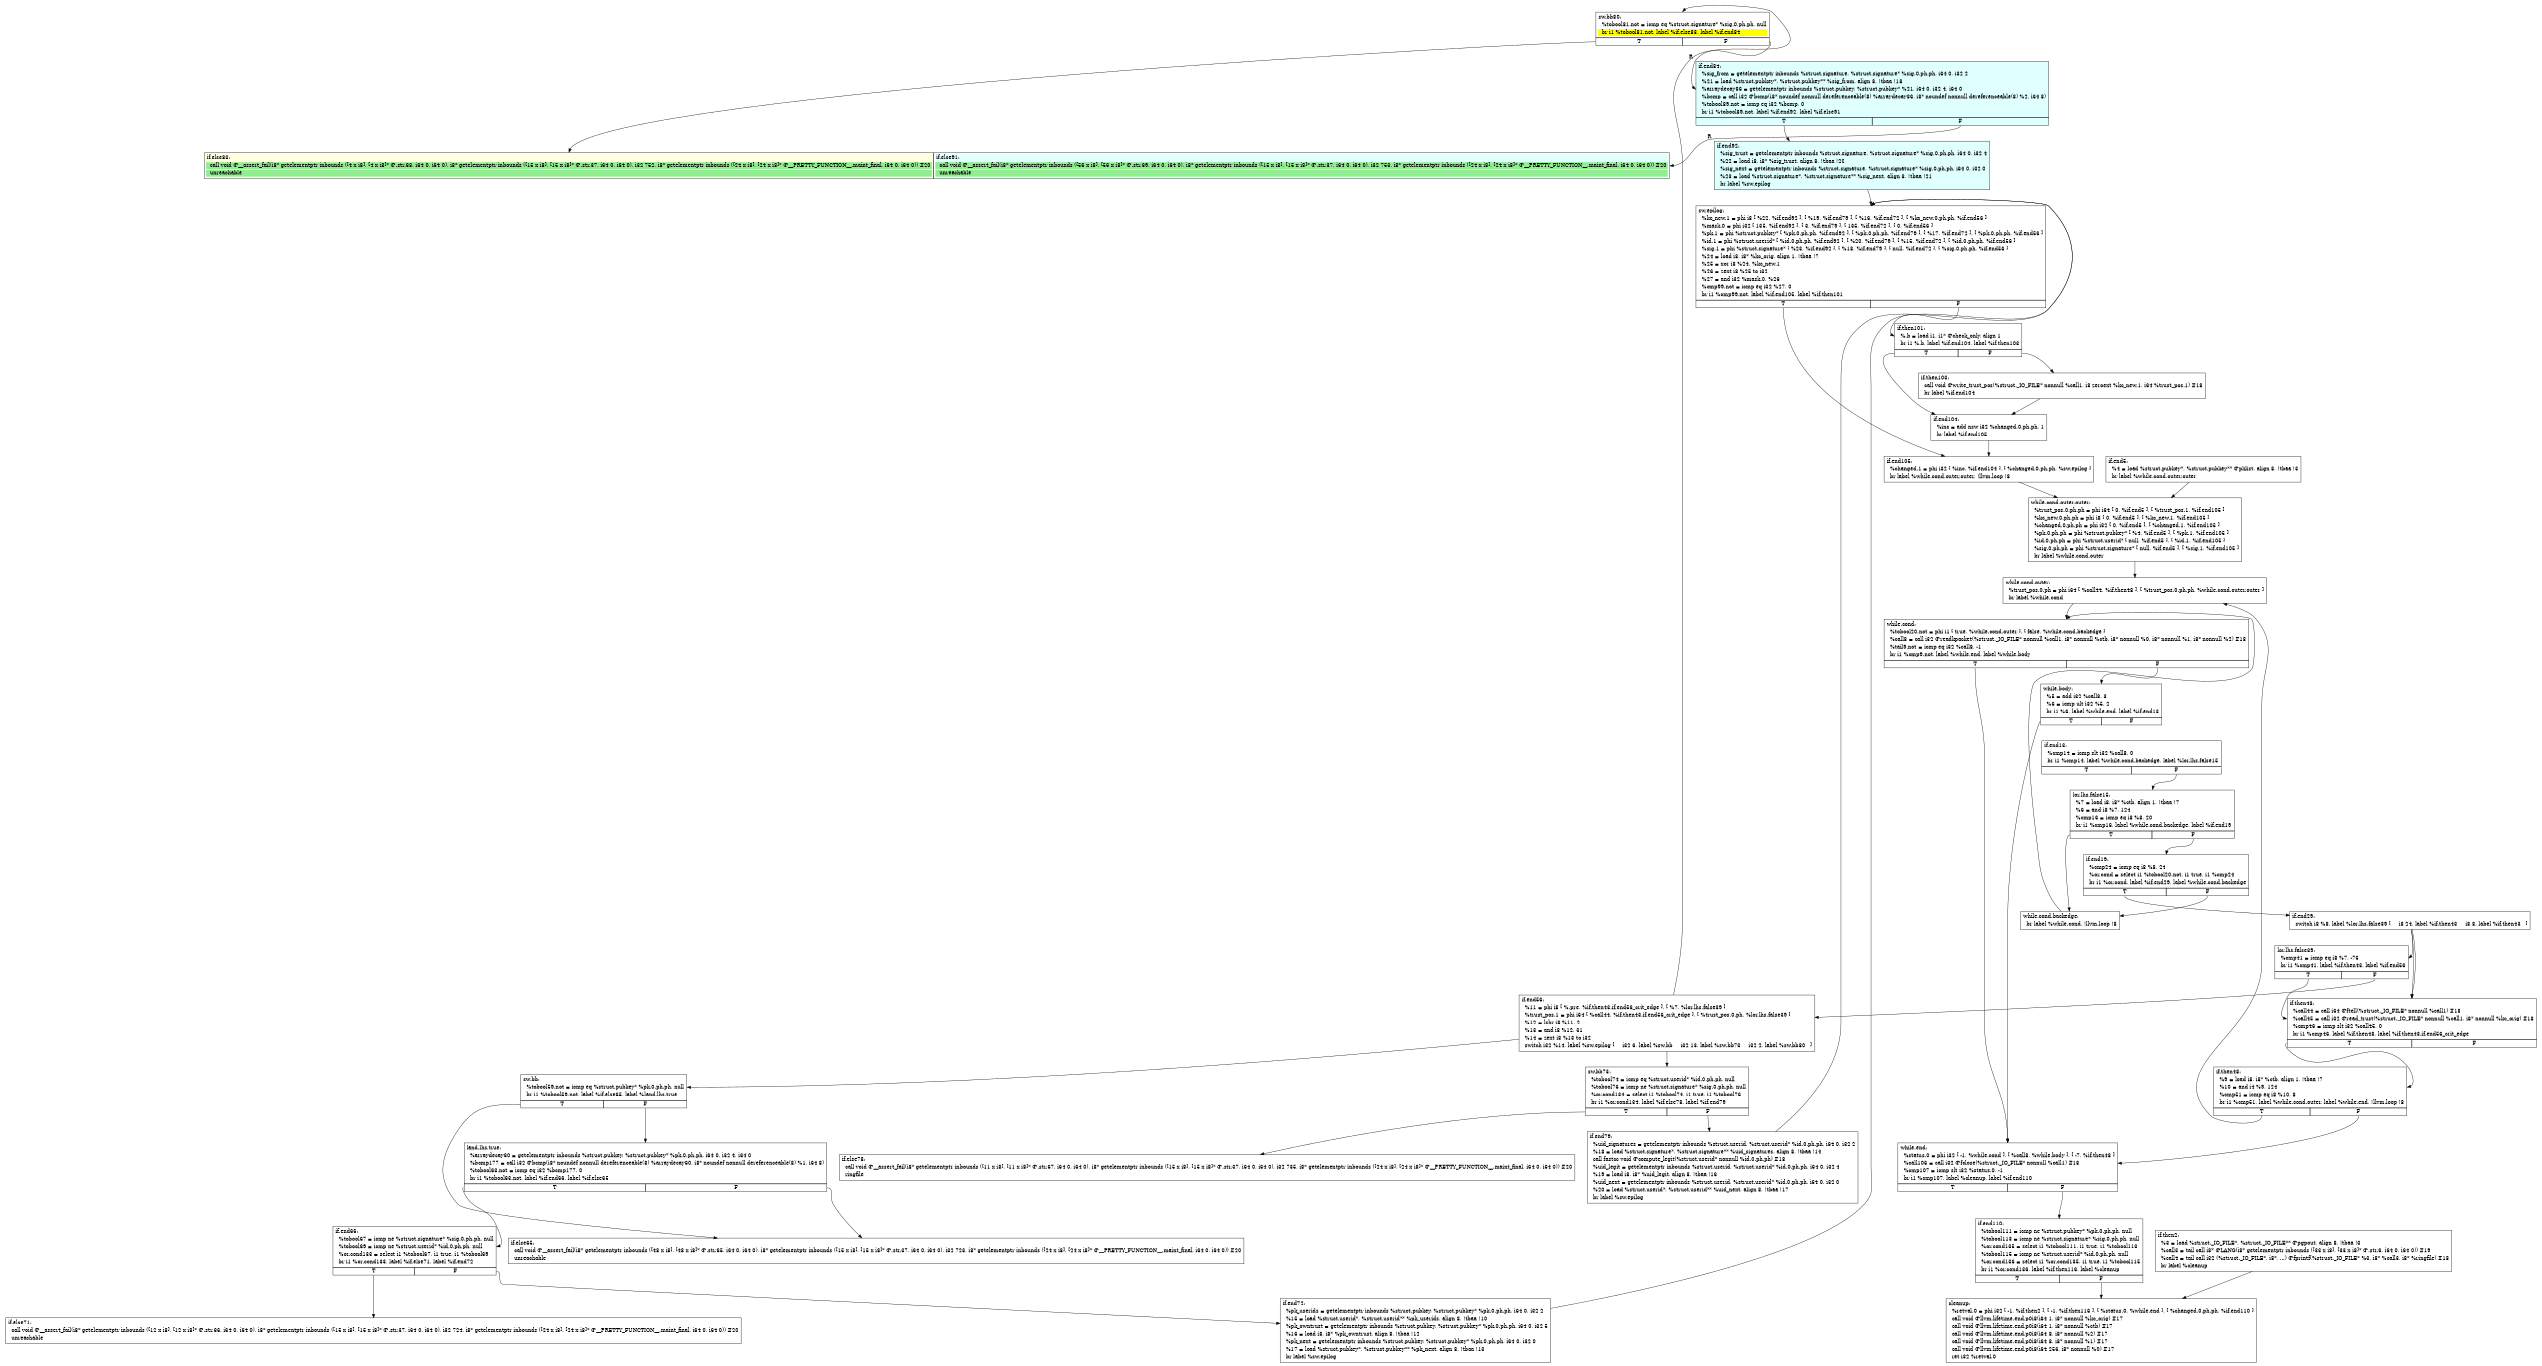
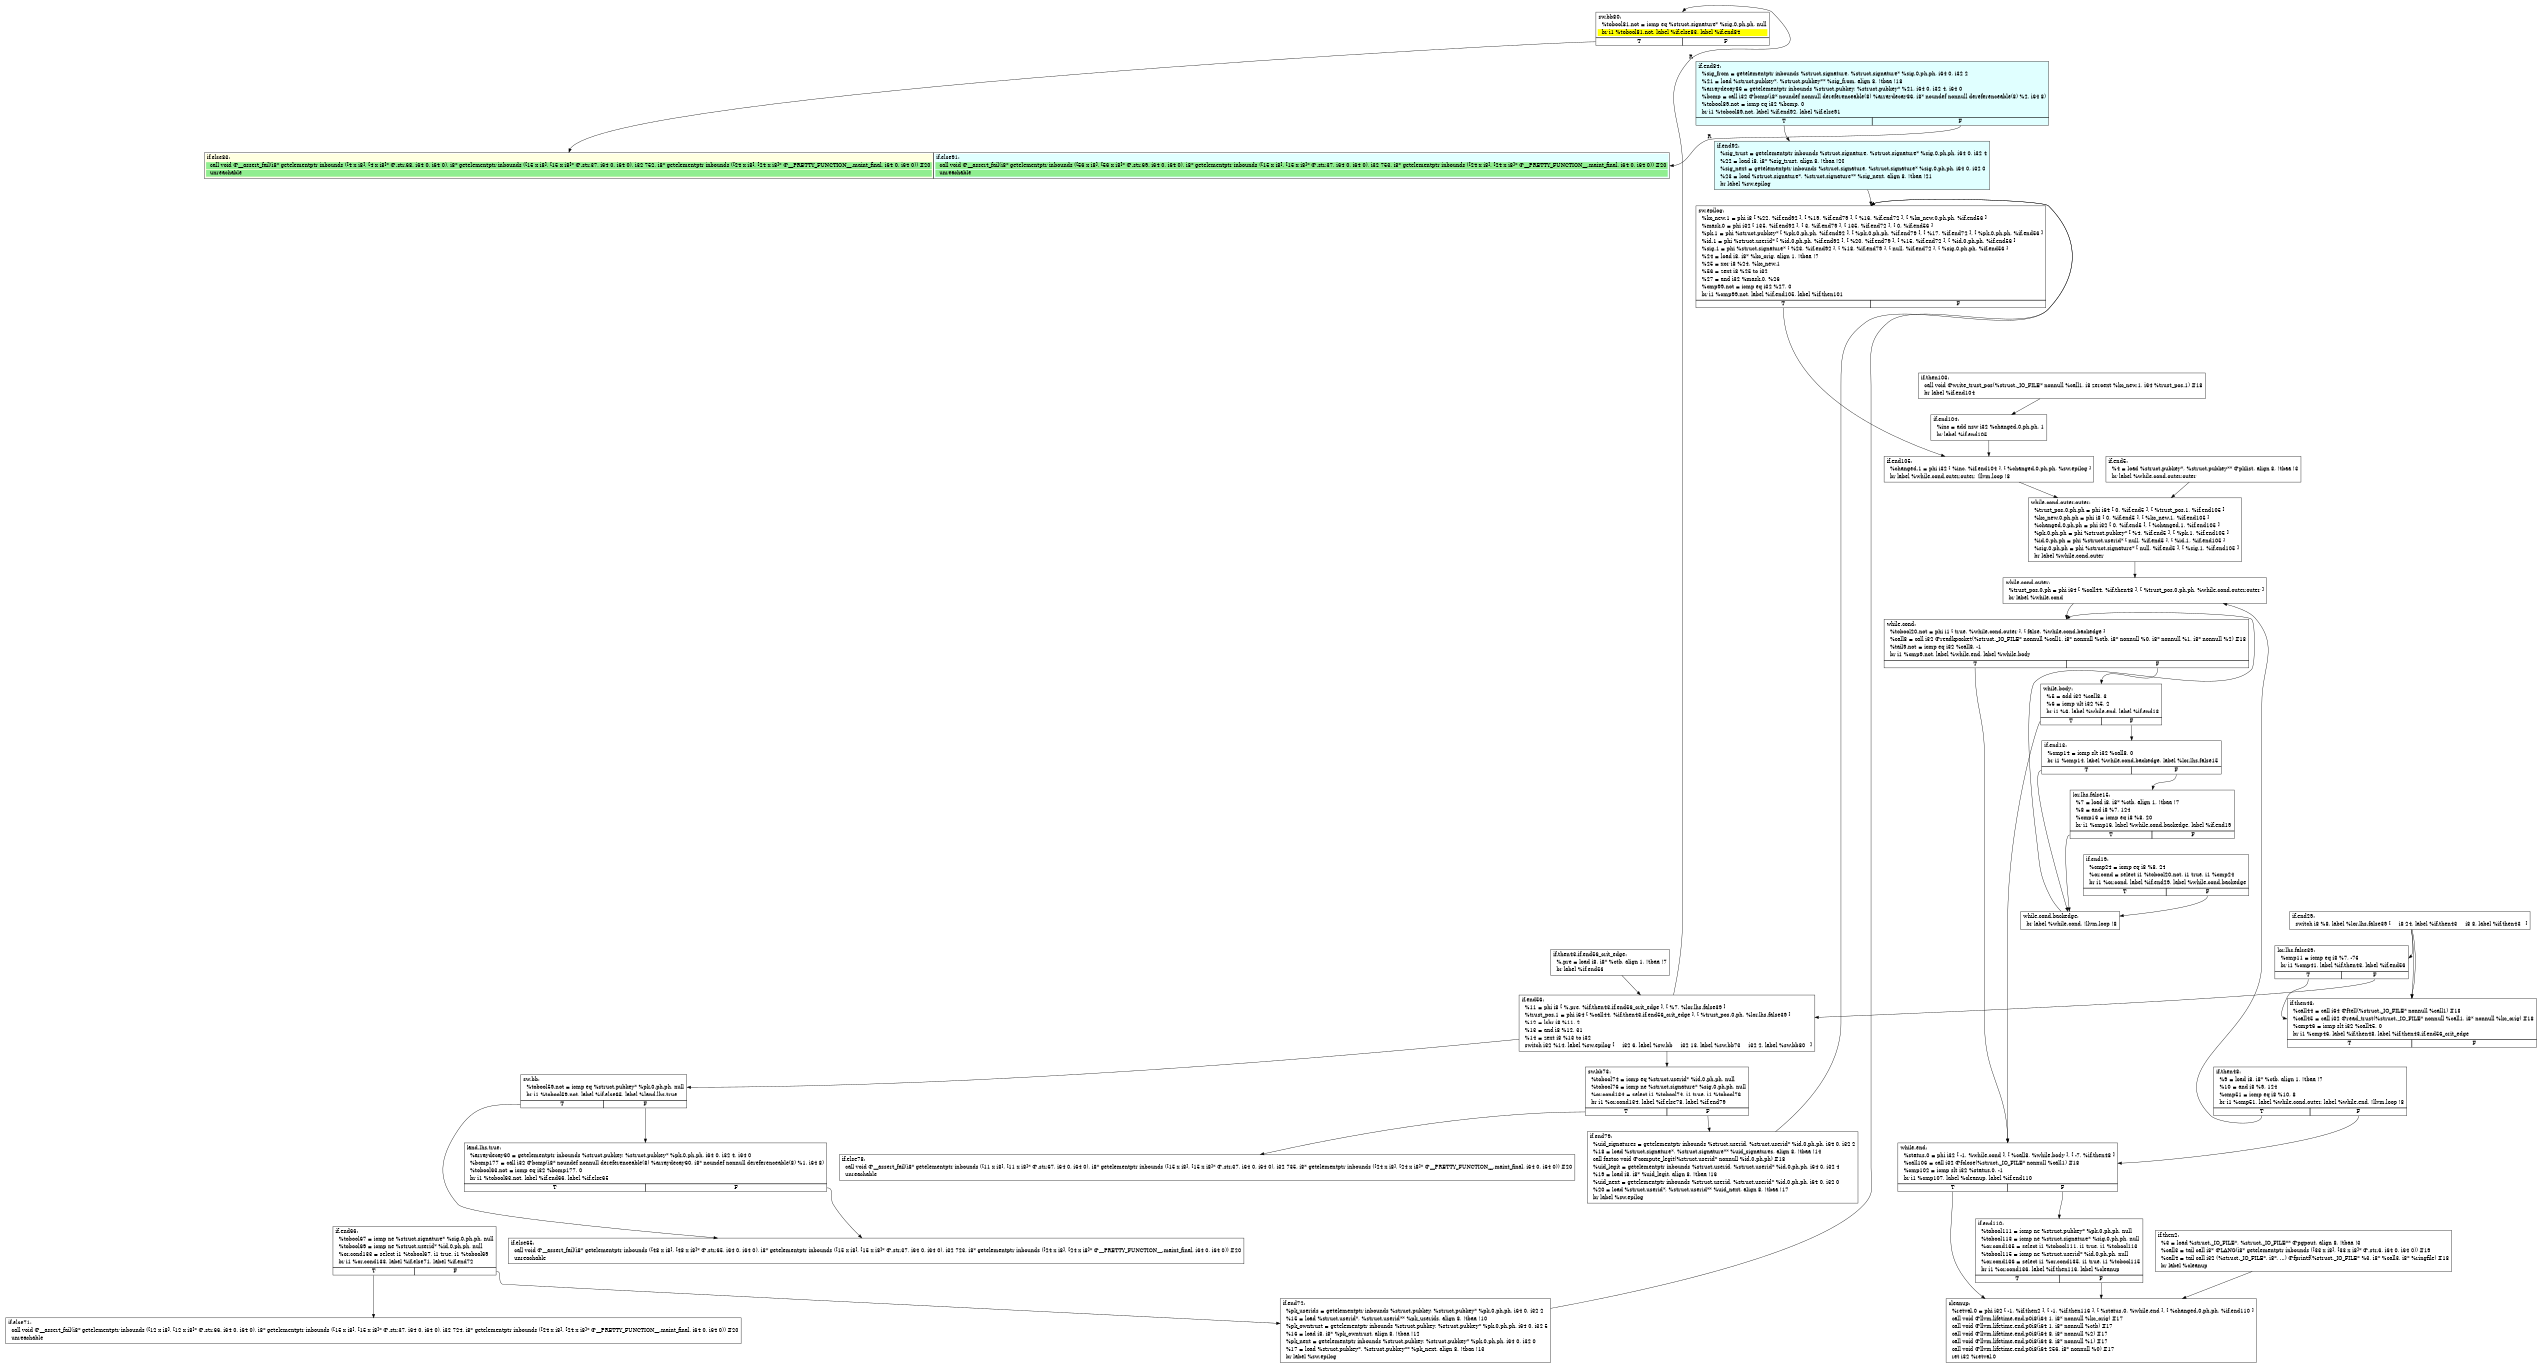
(1725, 52) -> none
(1733, 272) -> (1733, 272)
(1958, 340) -> none
none -> (2132, 731)
(2102, 810) -> (2102, 810)
none -> (2048, 839)
(2182, 847) -> none
(2205, 910) -> none
(2318, 958) -> (2318, 958)
none -> (1610, 962)
(2355, 1055) -> none
(2247, 1087) -> (2247, 1087)
(1952, 1171) -> (1952, 1171)
(853, 1175) -> (859, 1175)
(490, 1216) -> none
none -> (1952, 1249)
